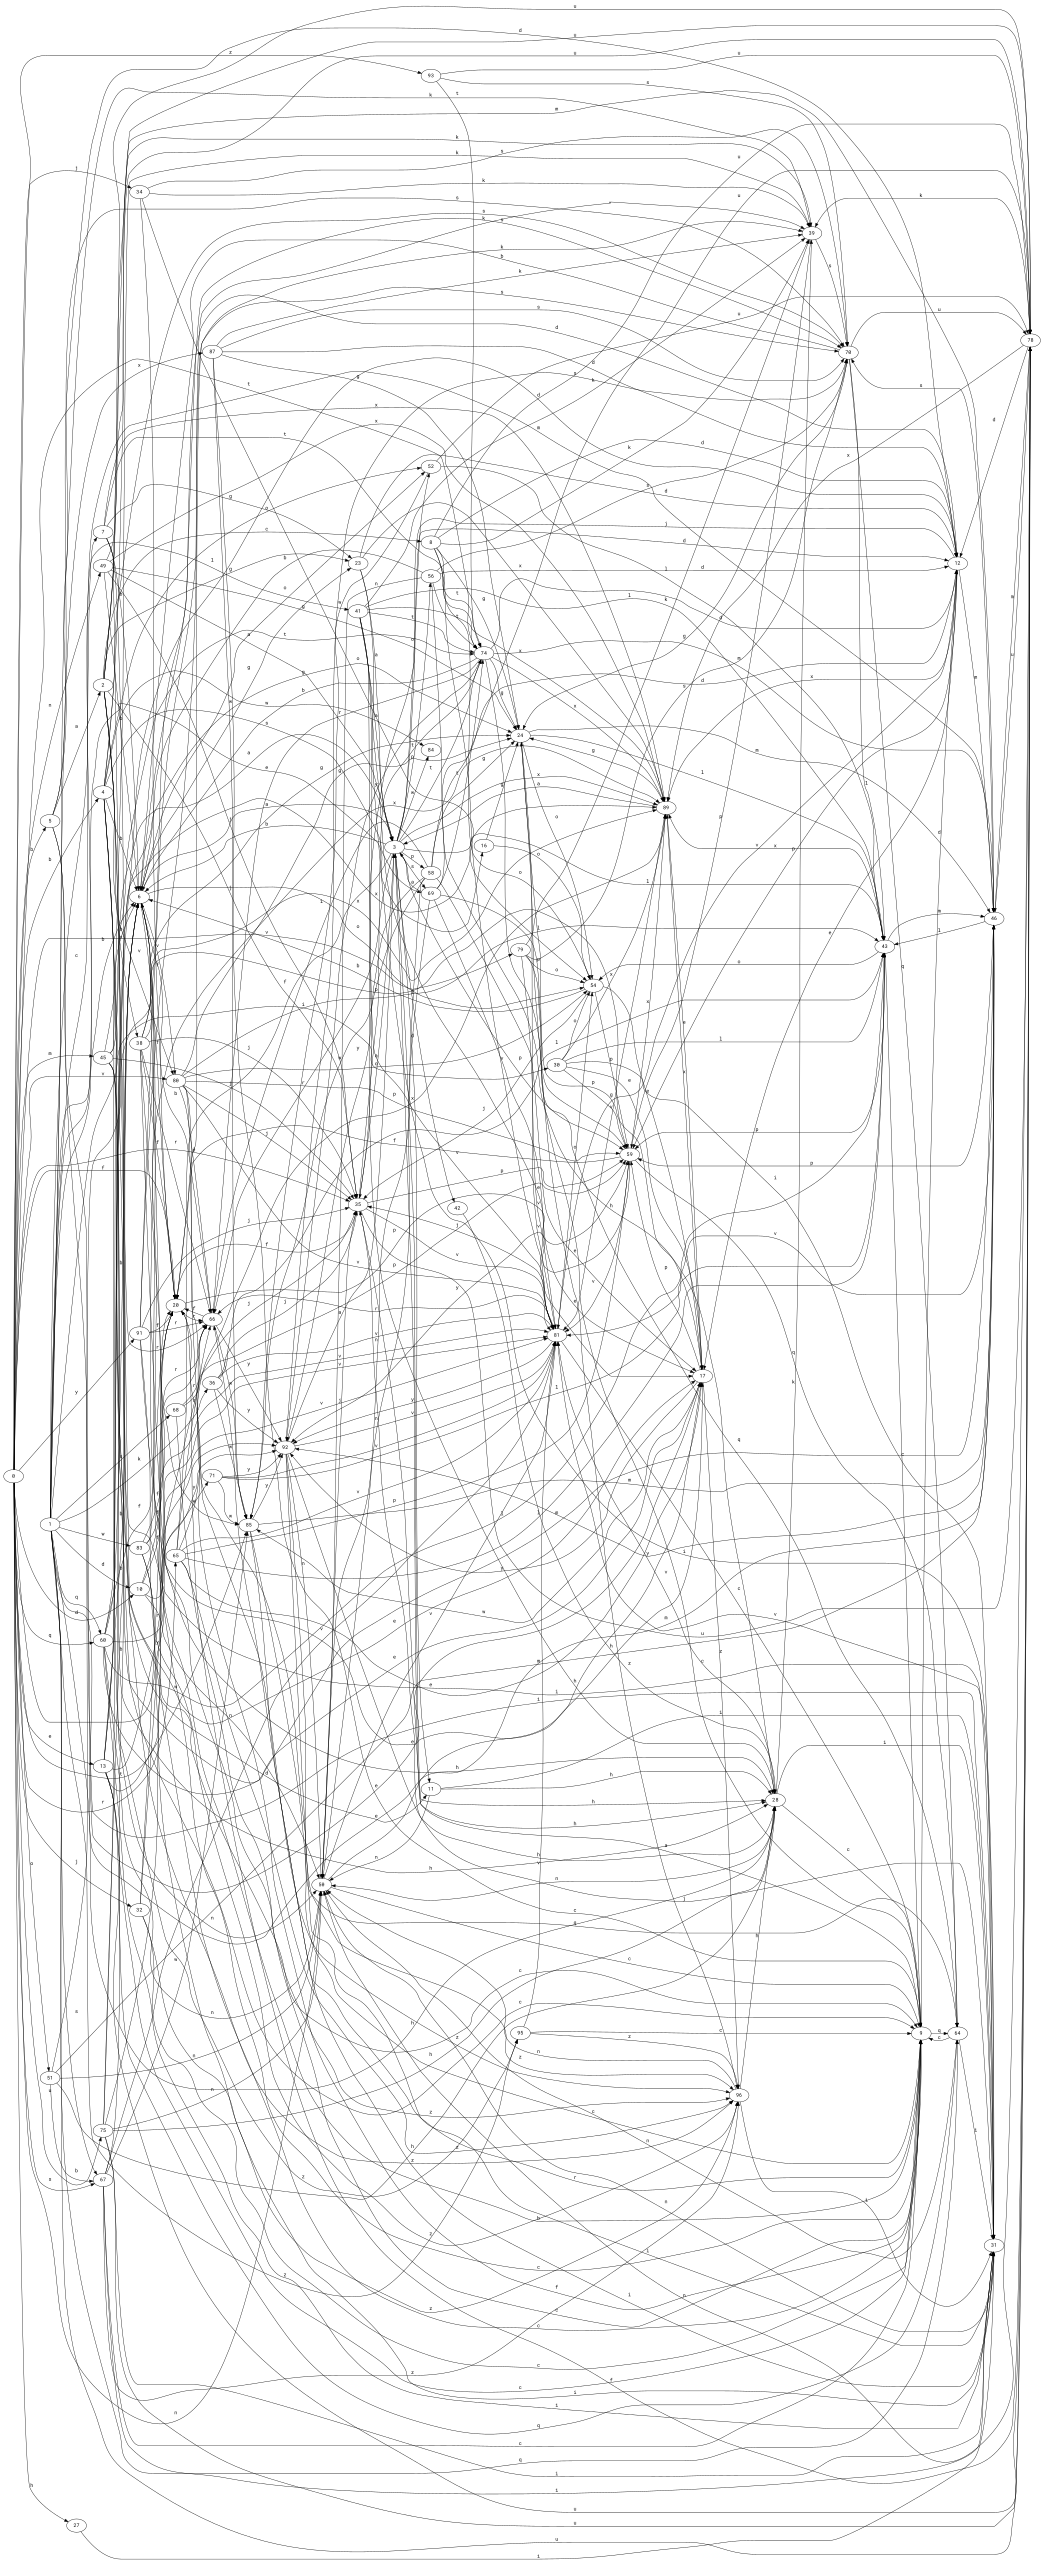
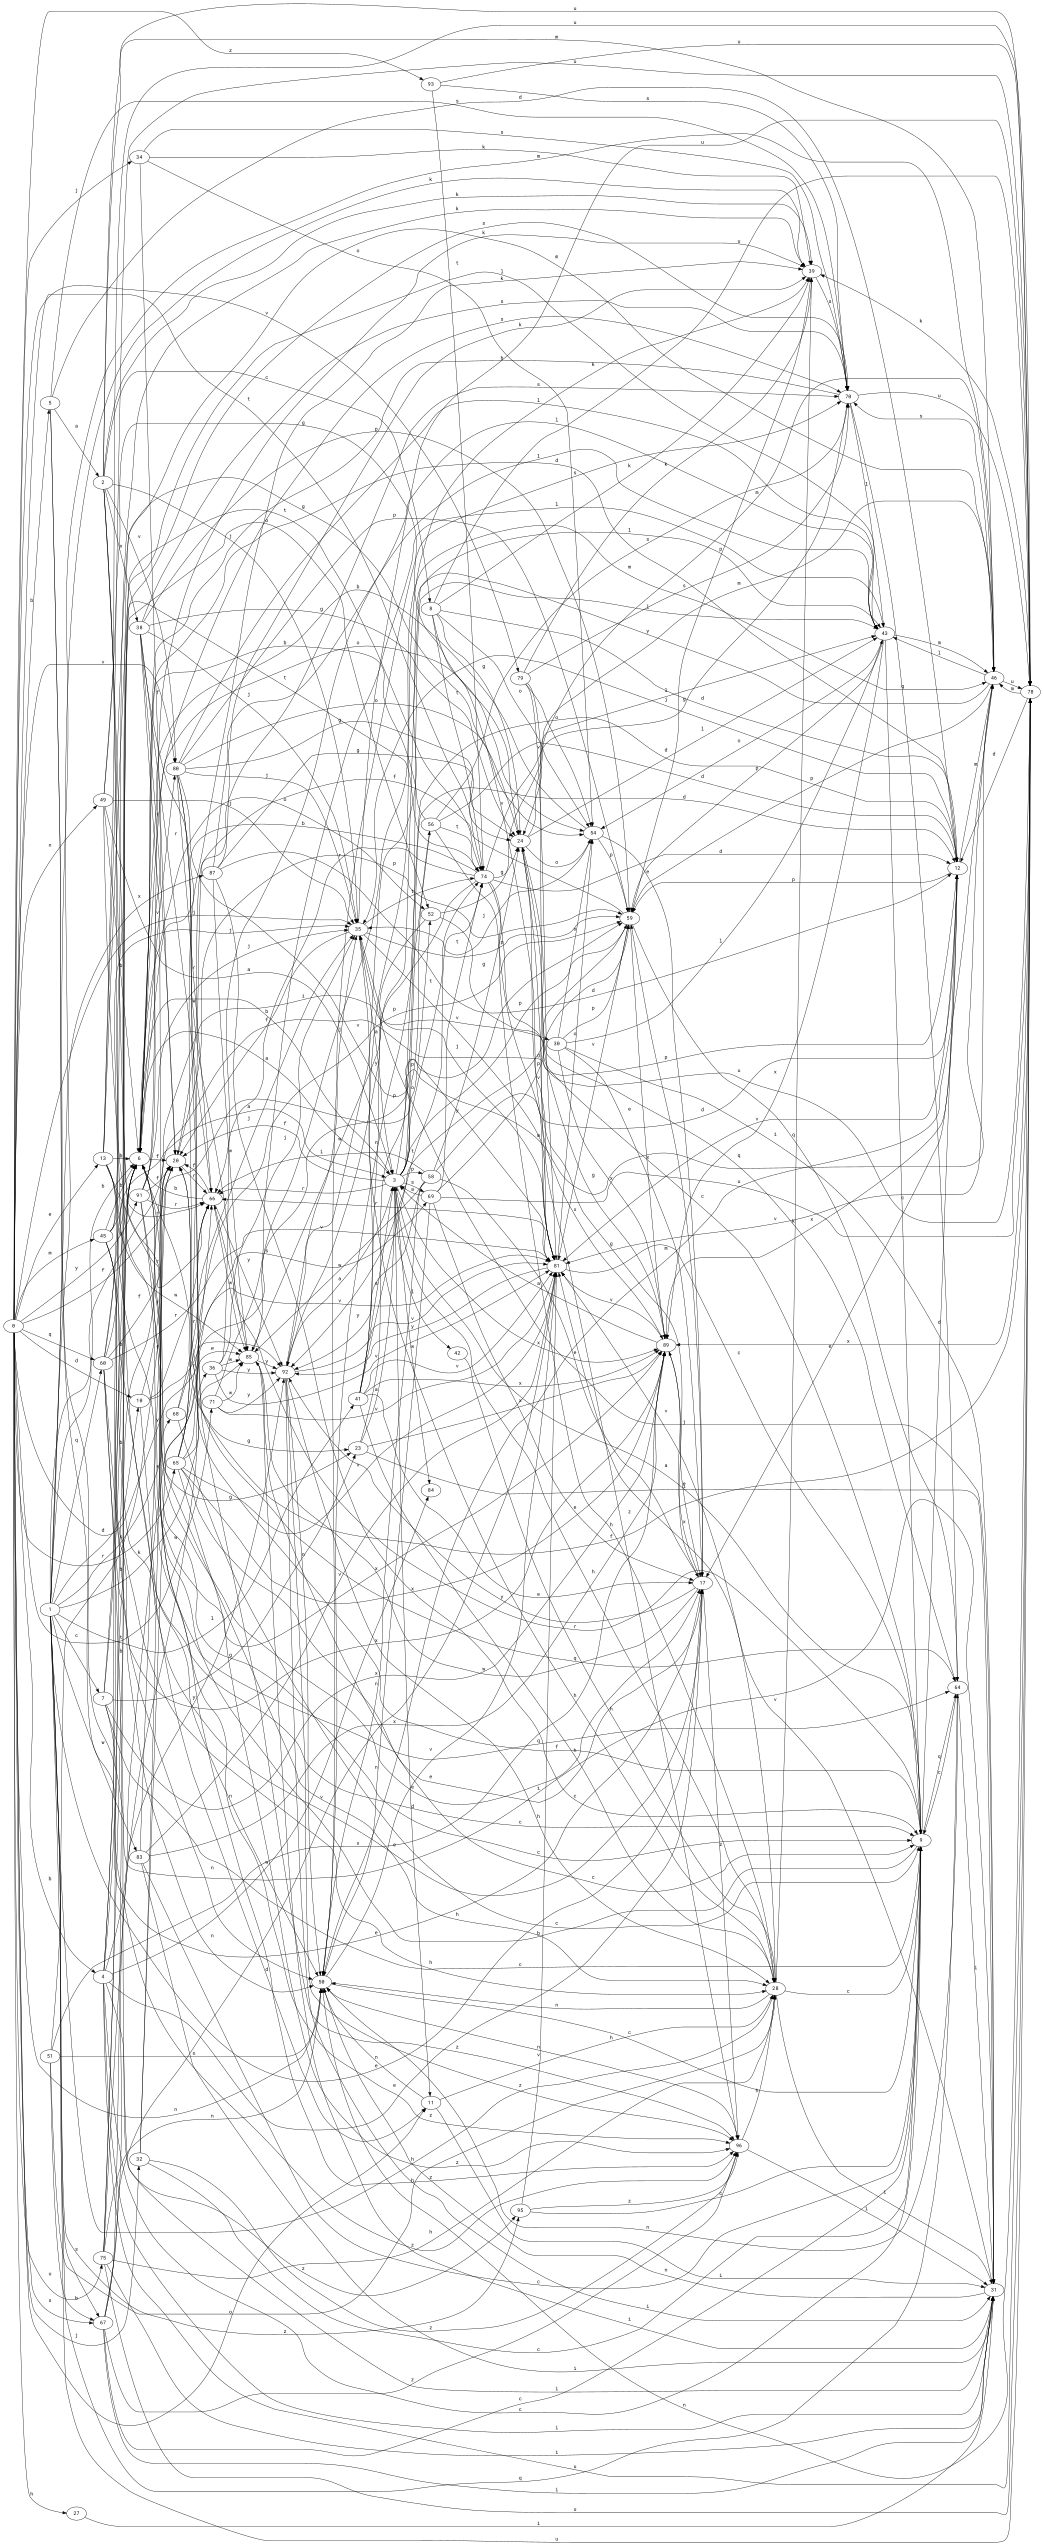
(484, 846) -> none
none -> (202, 1358)
(27, 1820) -> (33, 2322)
